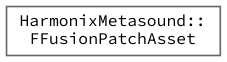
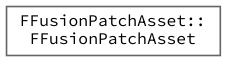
(113, 31) -> (113, 31)
